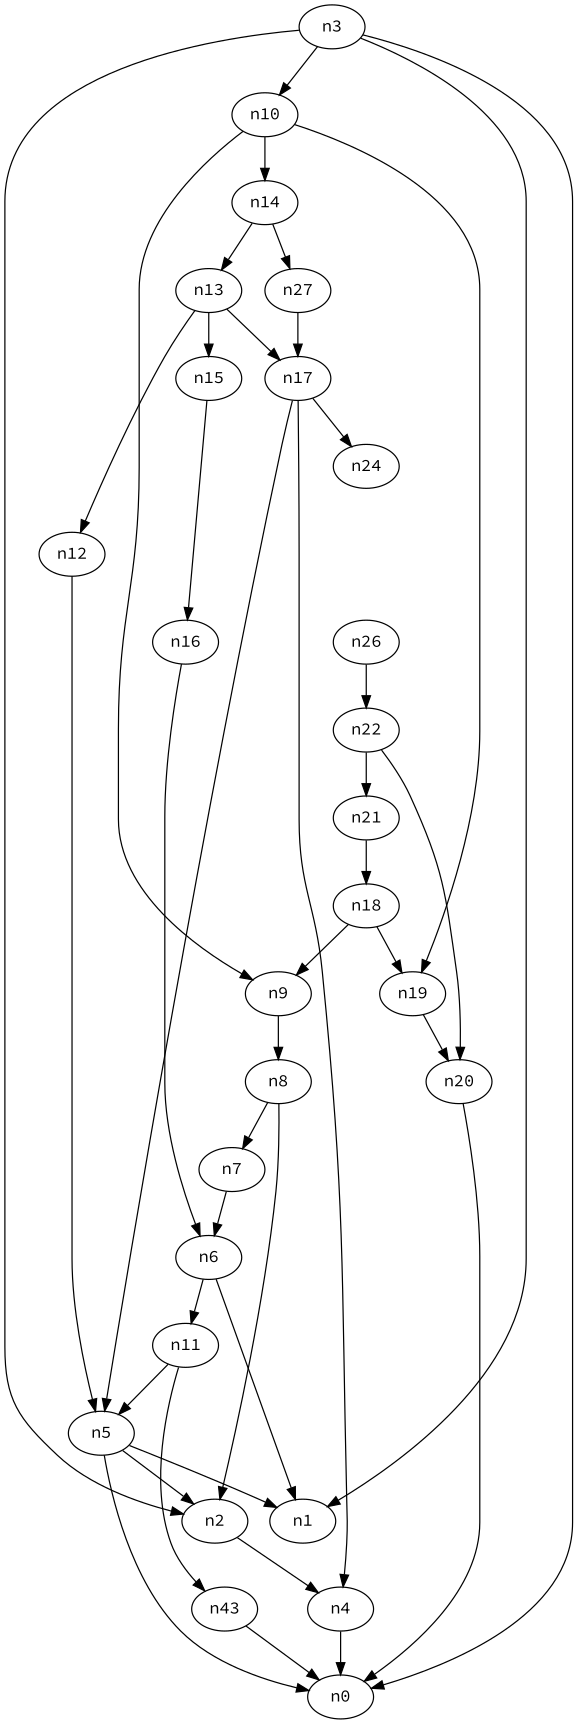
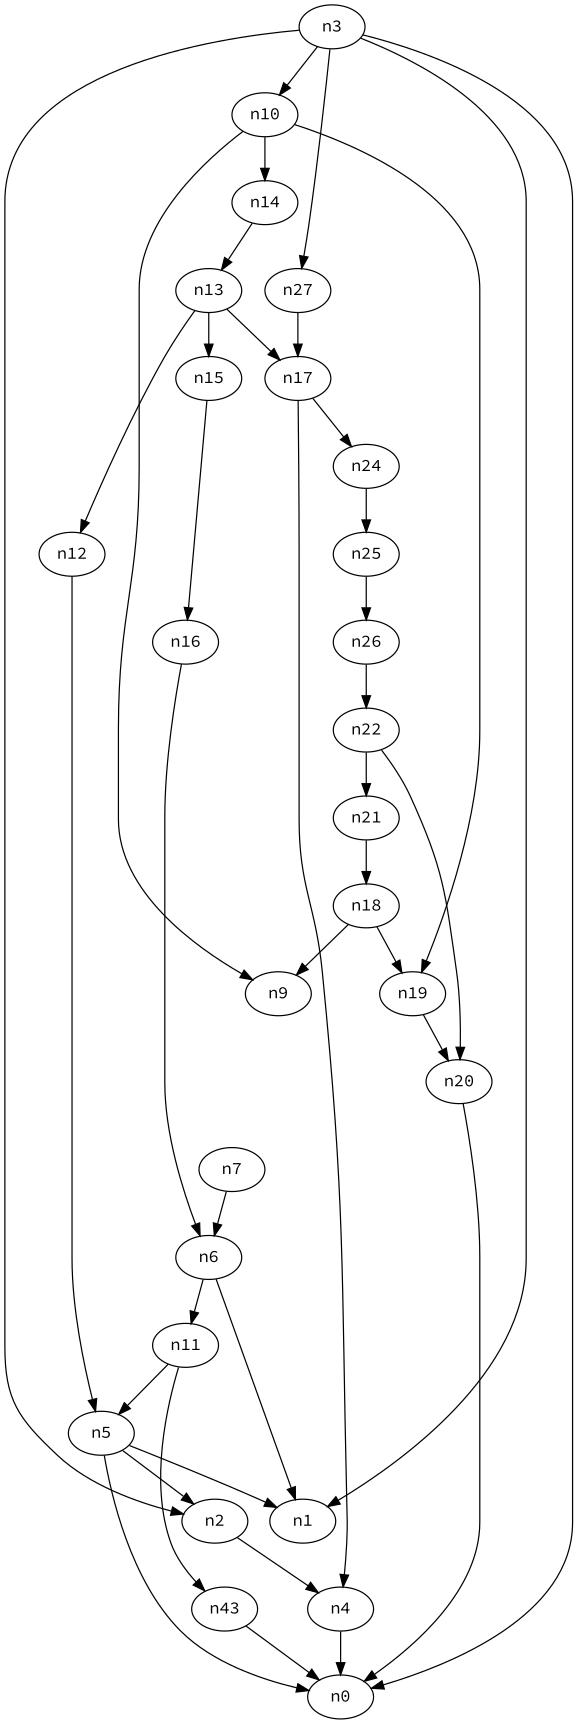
(279, 241) -> (318, 153)
none -> (366, 554)
(193, 898) -> none
(278, 1082) -> none
